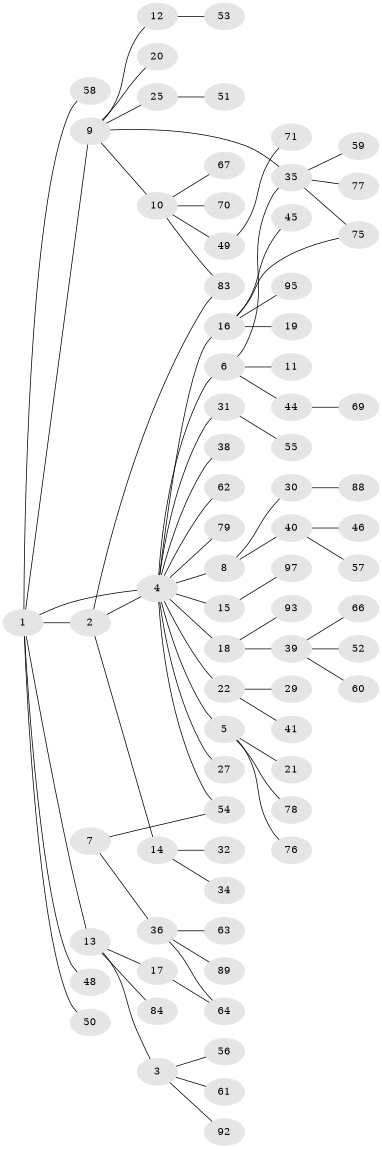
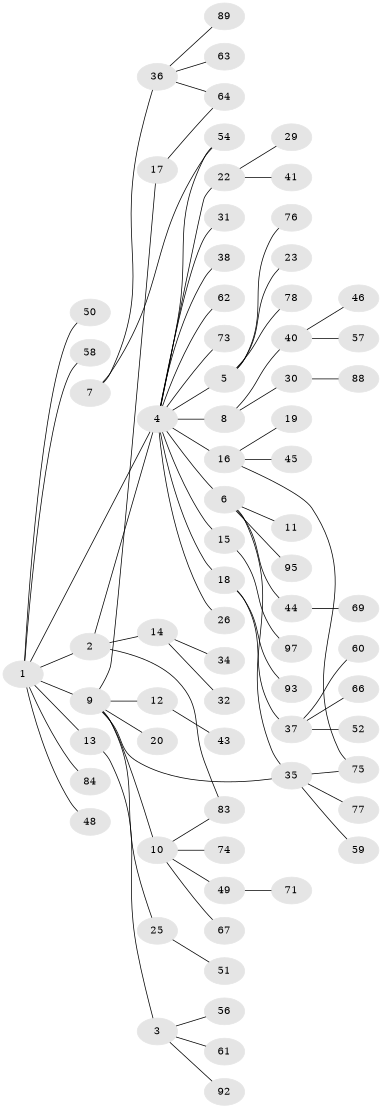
(224, 16) -> (224, 741)
(224, 206) -> (224, 850)
(263, 304) -> (258, 534)
(292, 448) -> none
(224, 528) -> (224, 339)
(292, 649) -> (292, 729)
(224, 770) -> (224, 621)
(292, 770) -> (292, 258)
(124, 957) -> (133, 438)
(124, 977) -> (51, 731)
